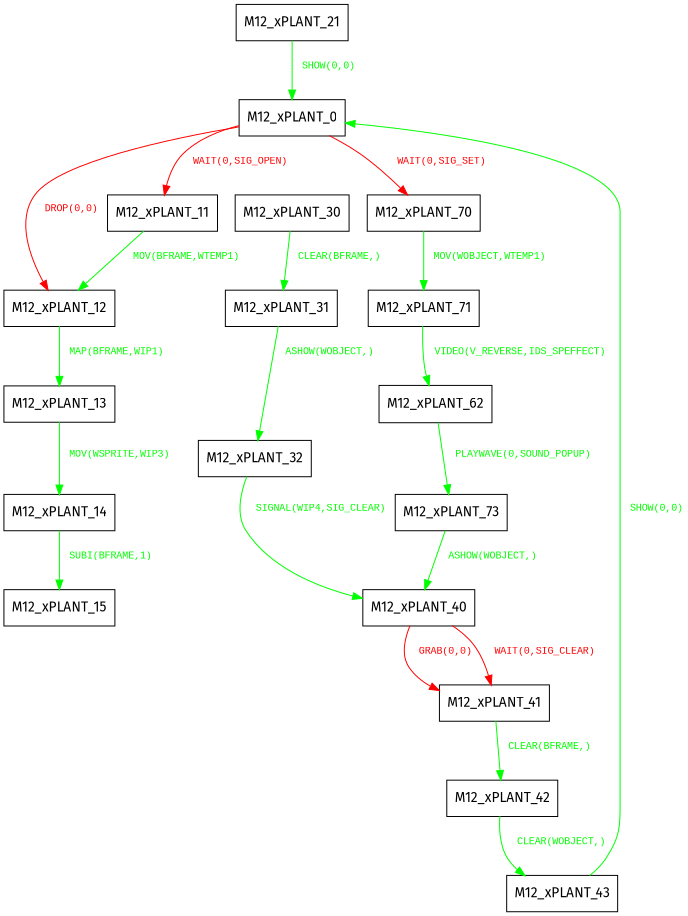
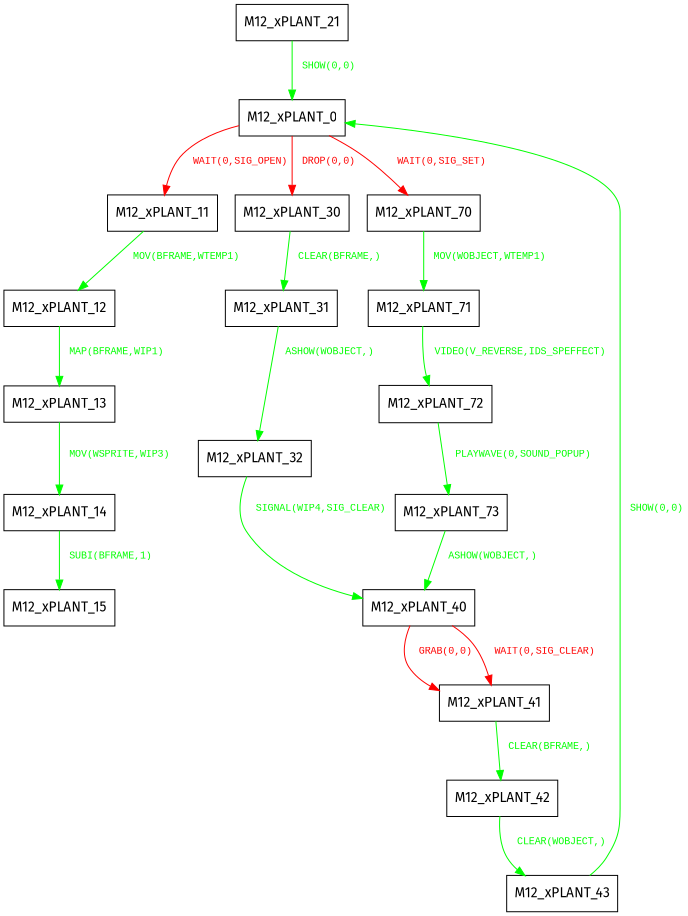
(89, 163) -> (292, 160)
(435, 404) -> (435, 404)
